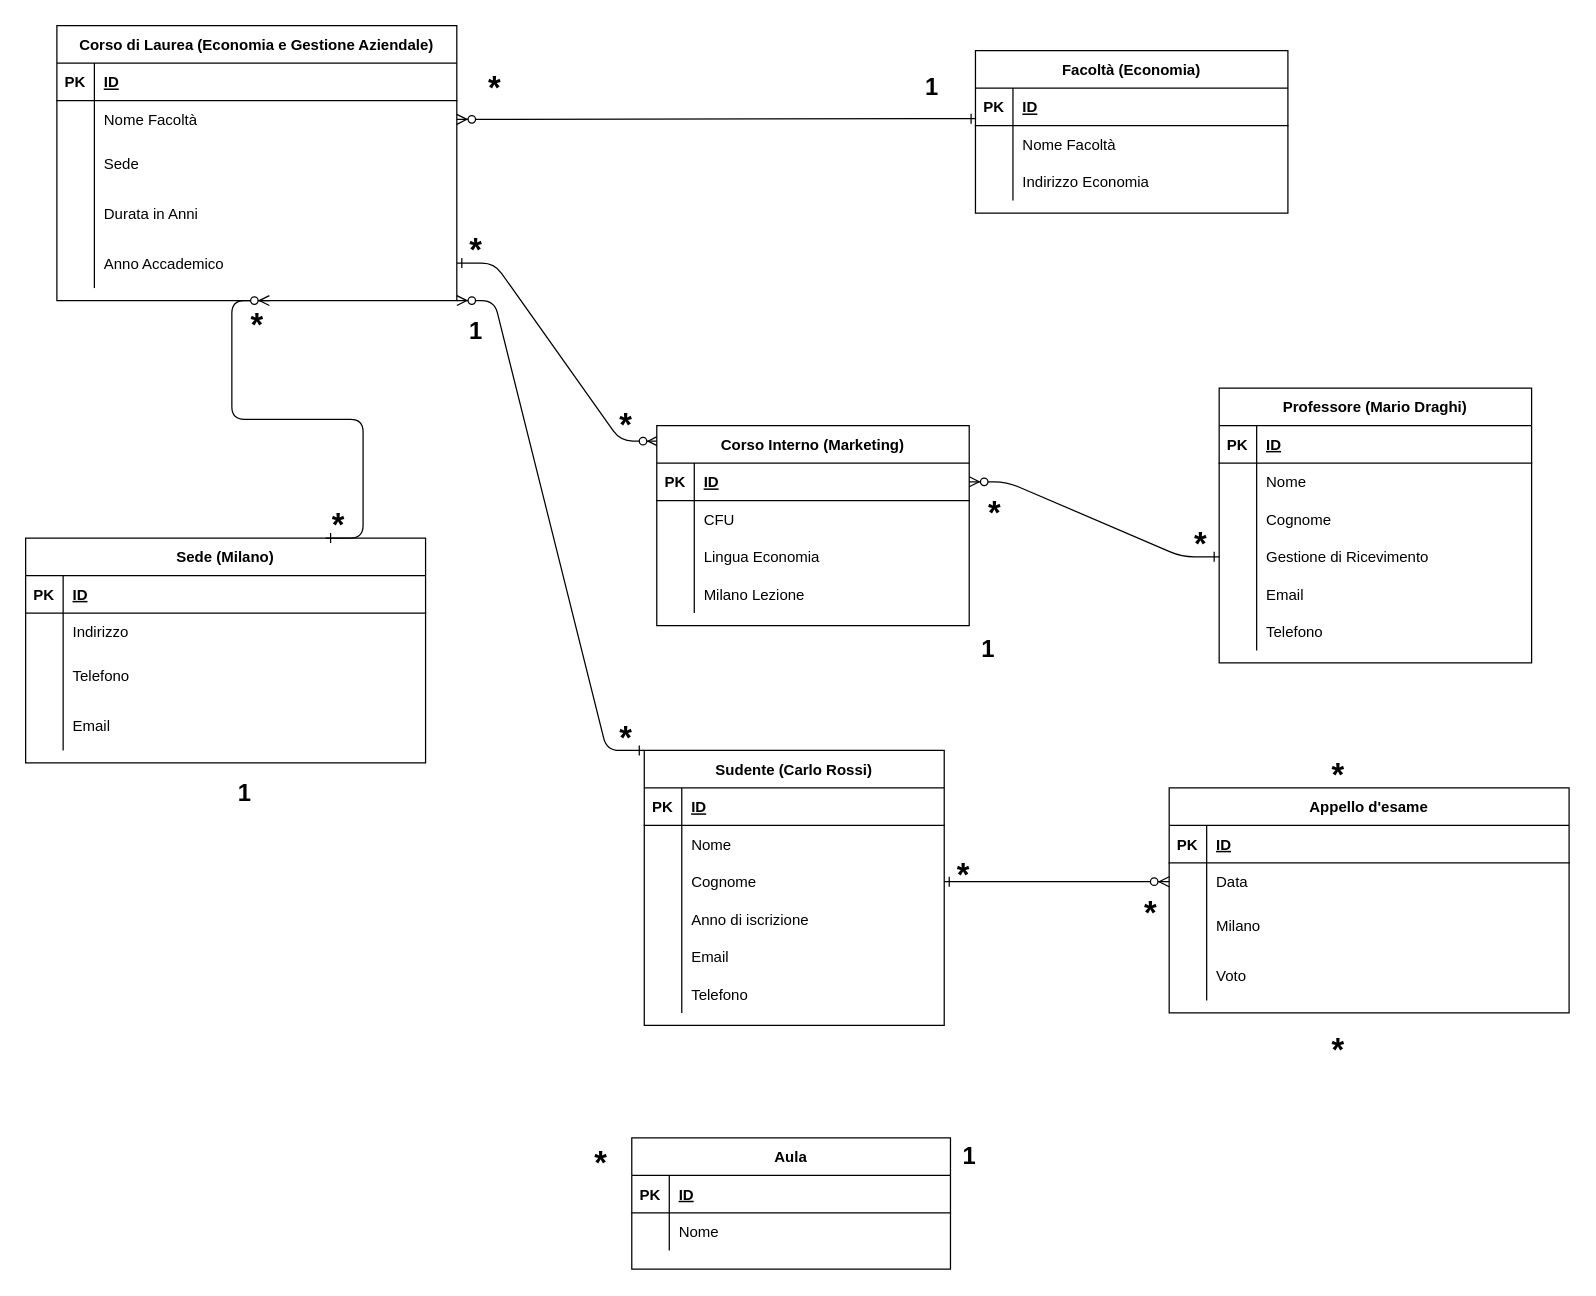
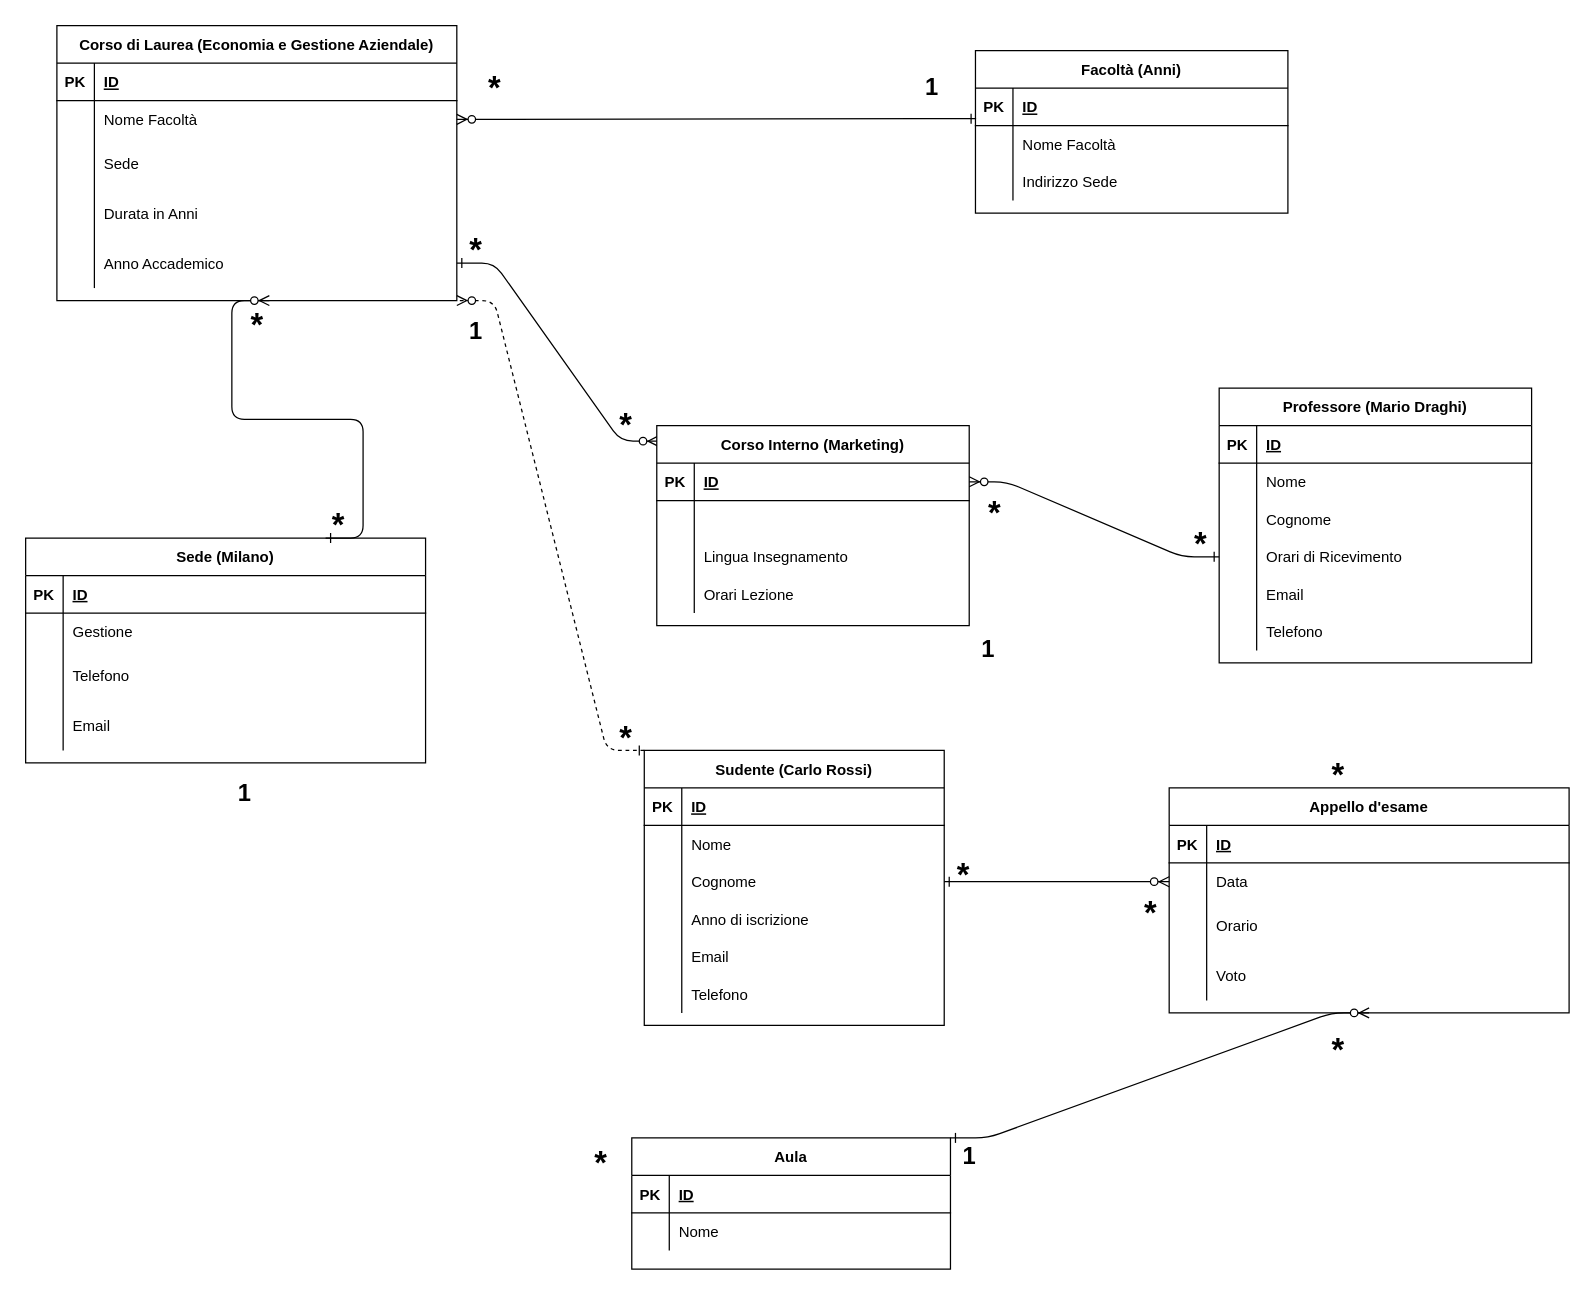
(1131, 70) -> (1131, 70)
(1090, 183) -> (1075, 183)
(832, 519) -> none
(553, 534) -> (553, 534)
(761, 558) -> (780, 558)
(1351, 558) -> (1339, 558)
(755, 595) -> (753, 595)
(106, 633) -> (104, 633)
(1238, 926) -> (1240, 926)
none -> (1141, 1082)
